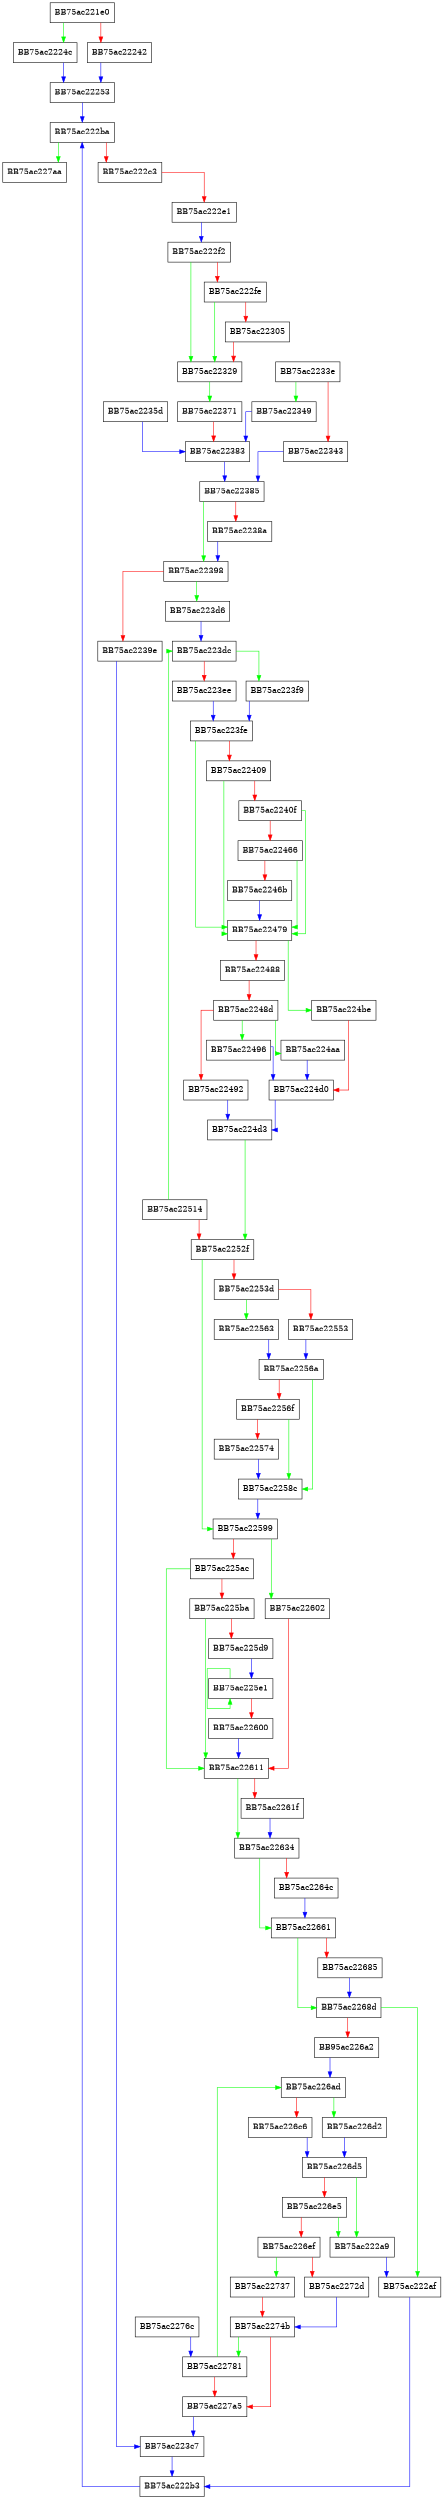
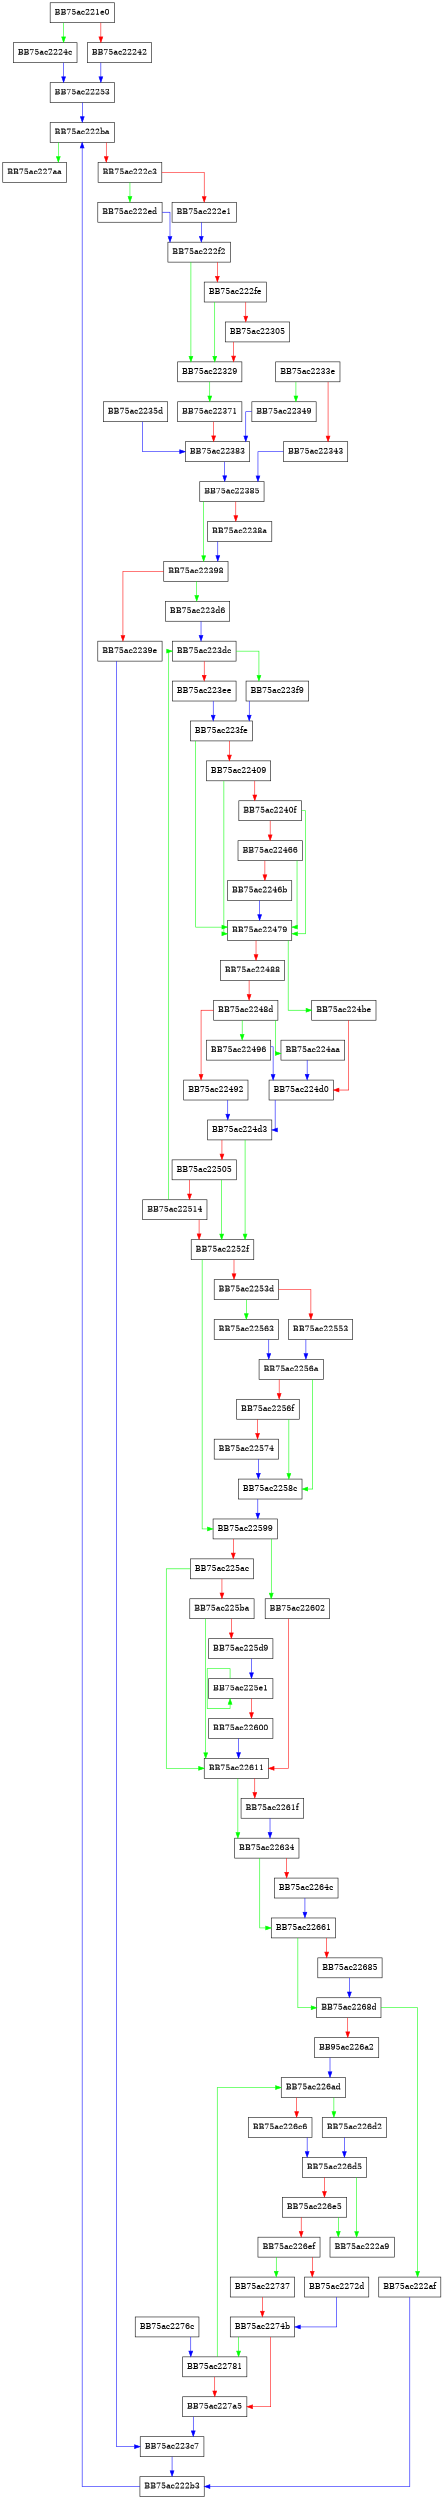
none -> (130, 212)
none -> (204, 1170)
(387, 2264) -> none
